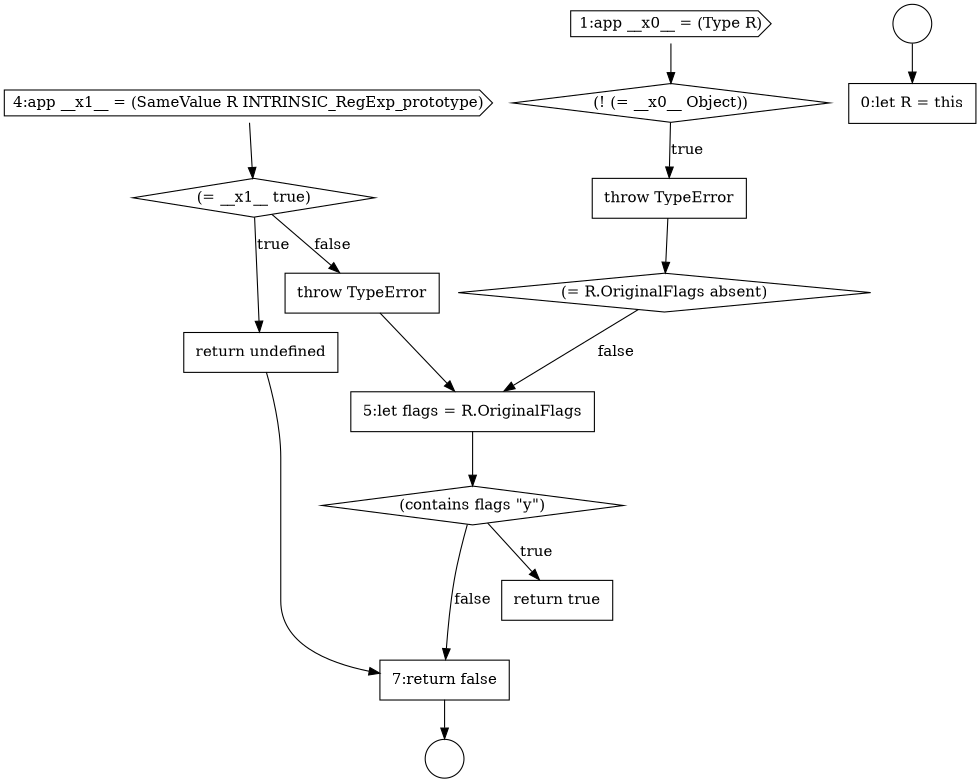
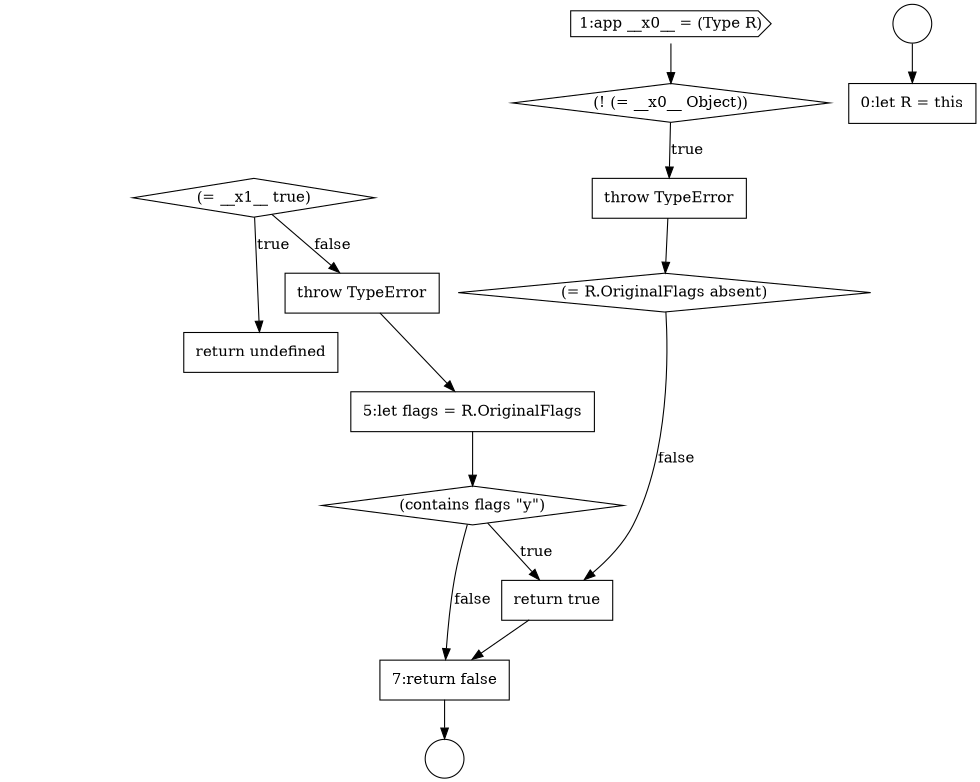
(248, 103) -> none
(576, 347) -> (657, 452)
(281, 547) -> (505, 637)
